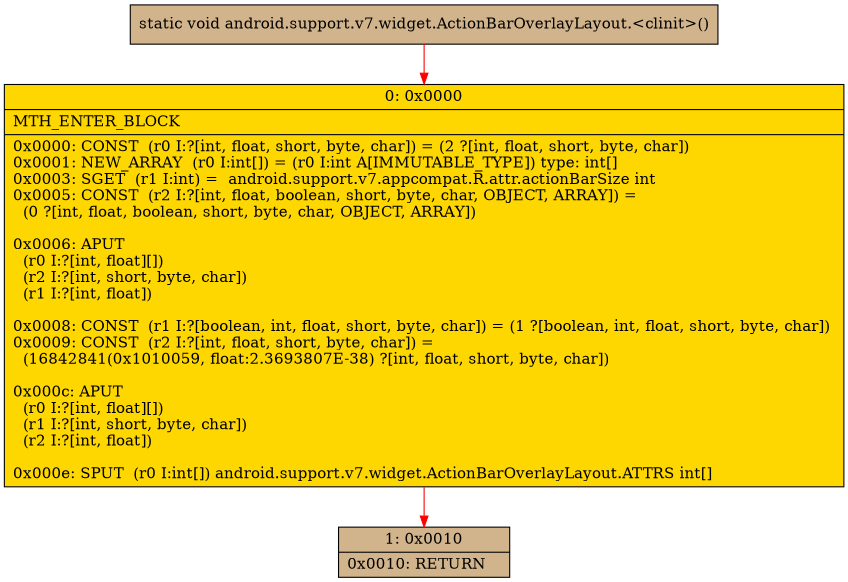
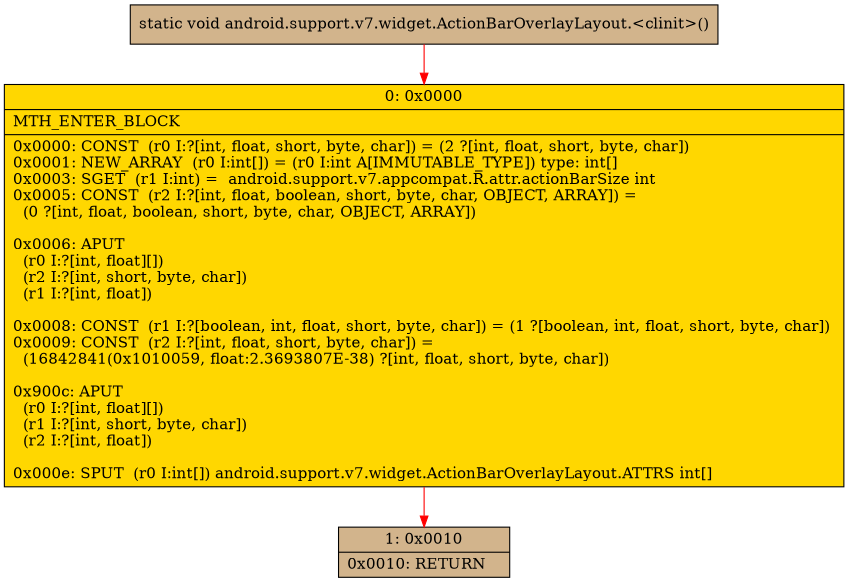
(73, 392) -> (73, 392)
